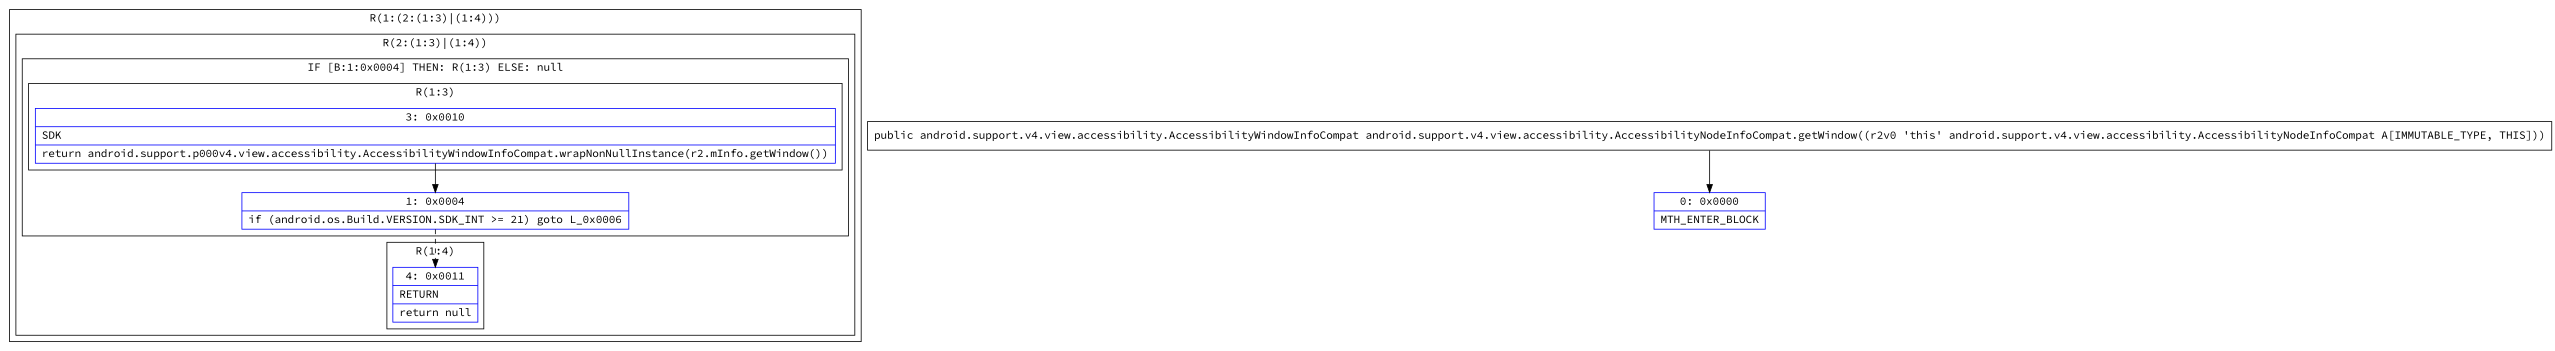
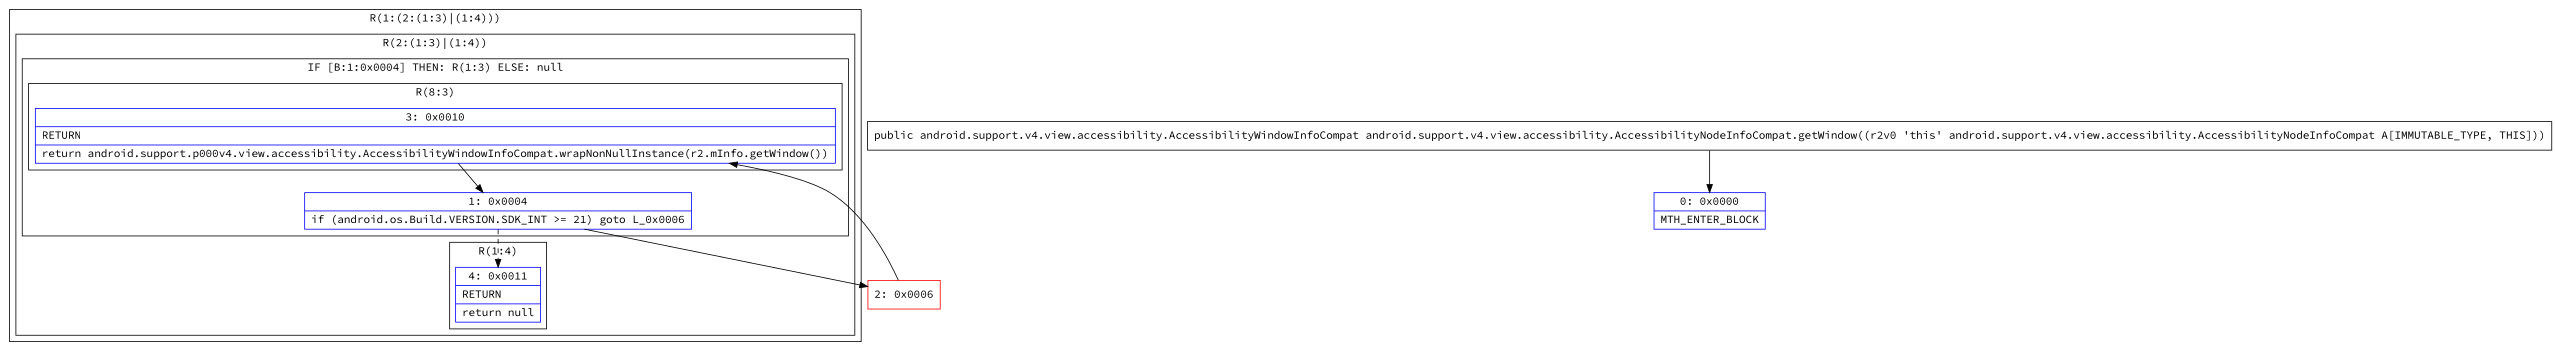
(435, 93) -> (435, 93)
(52, 135) -> (62, 135)
none -> (904, 295)
